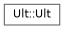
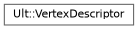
(32, 15) -> (69, 15)
